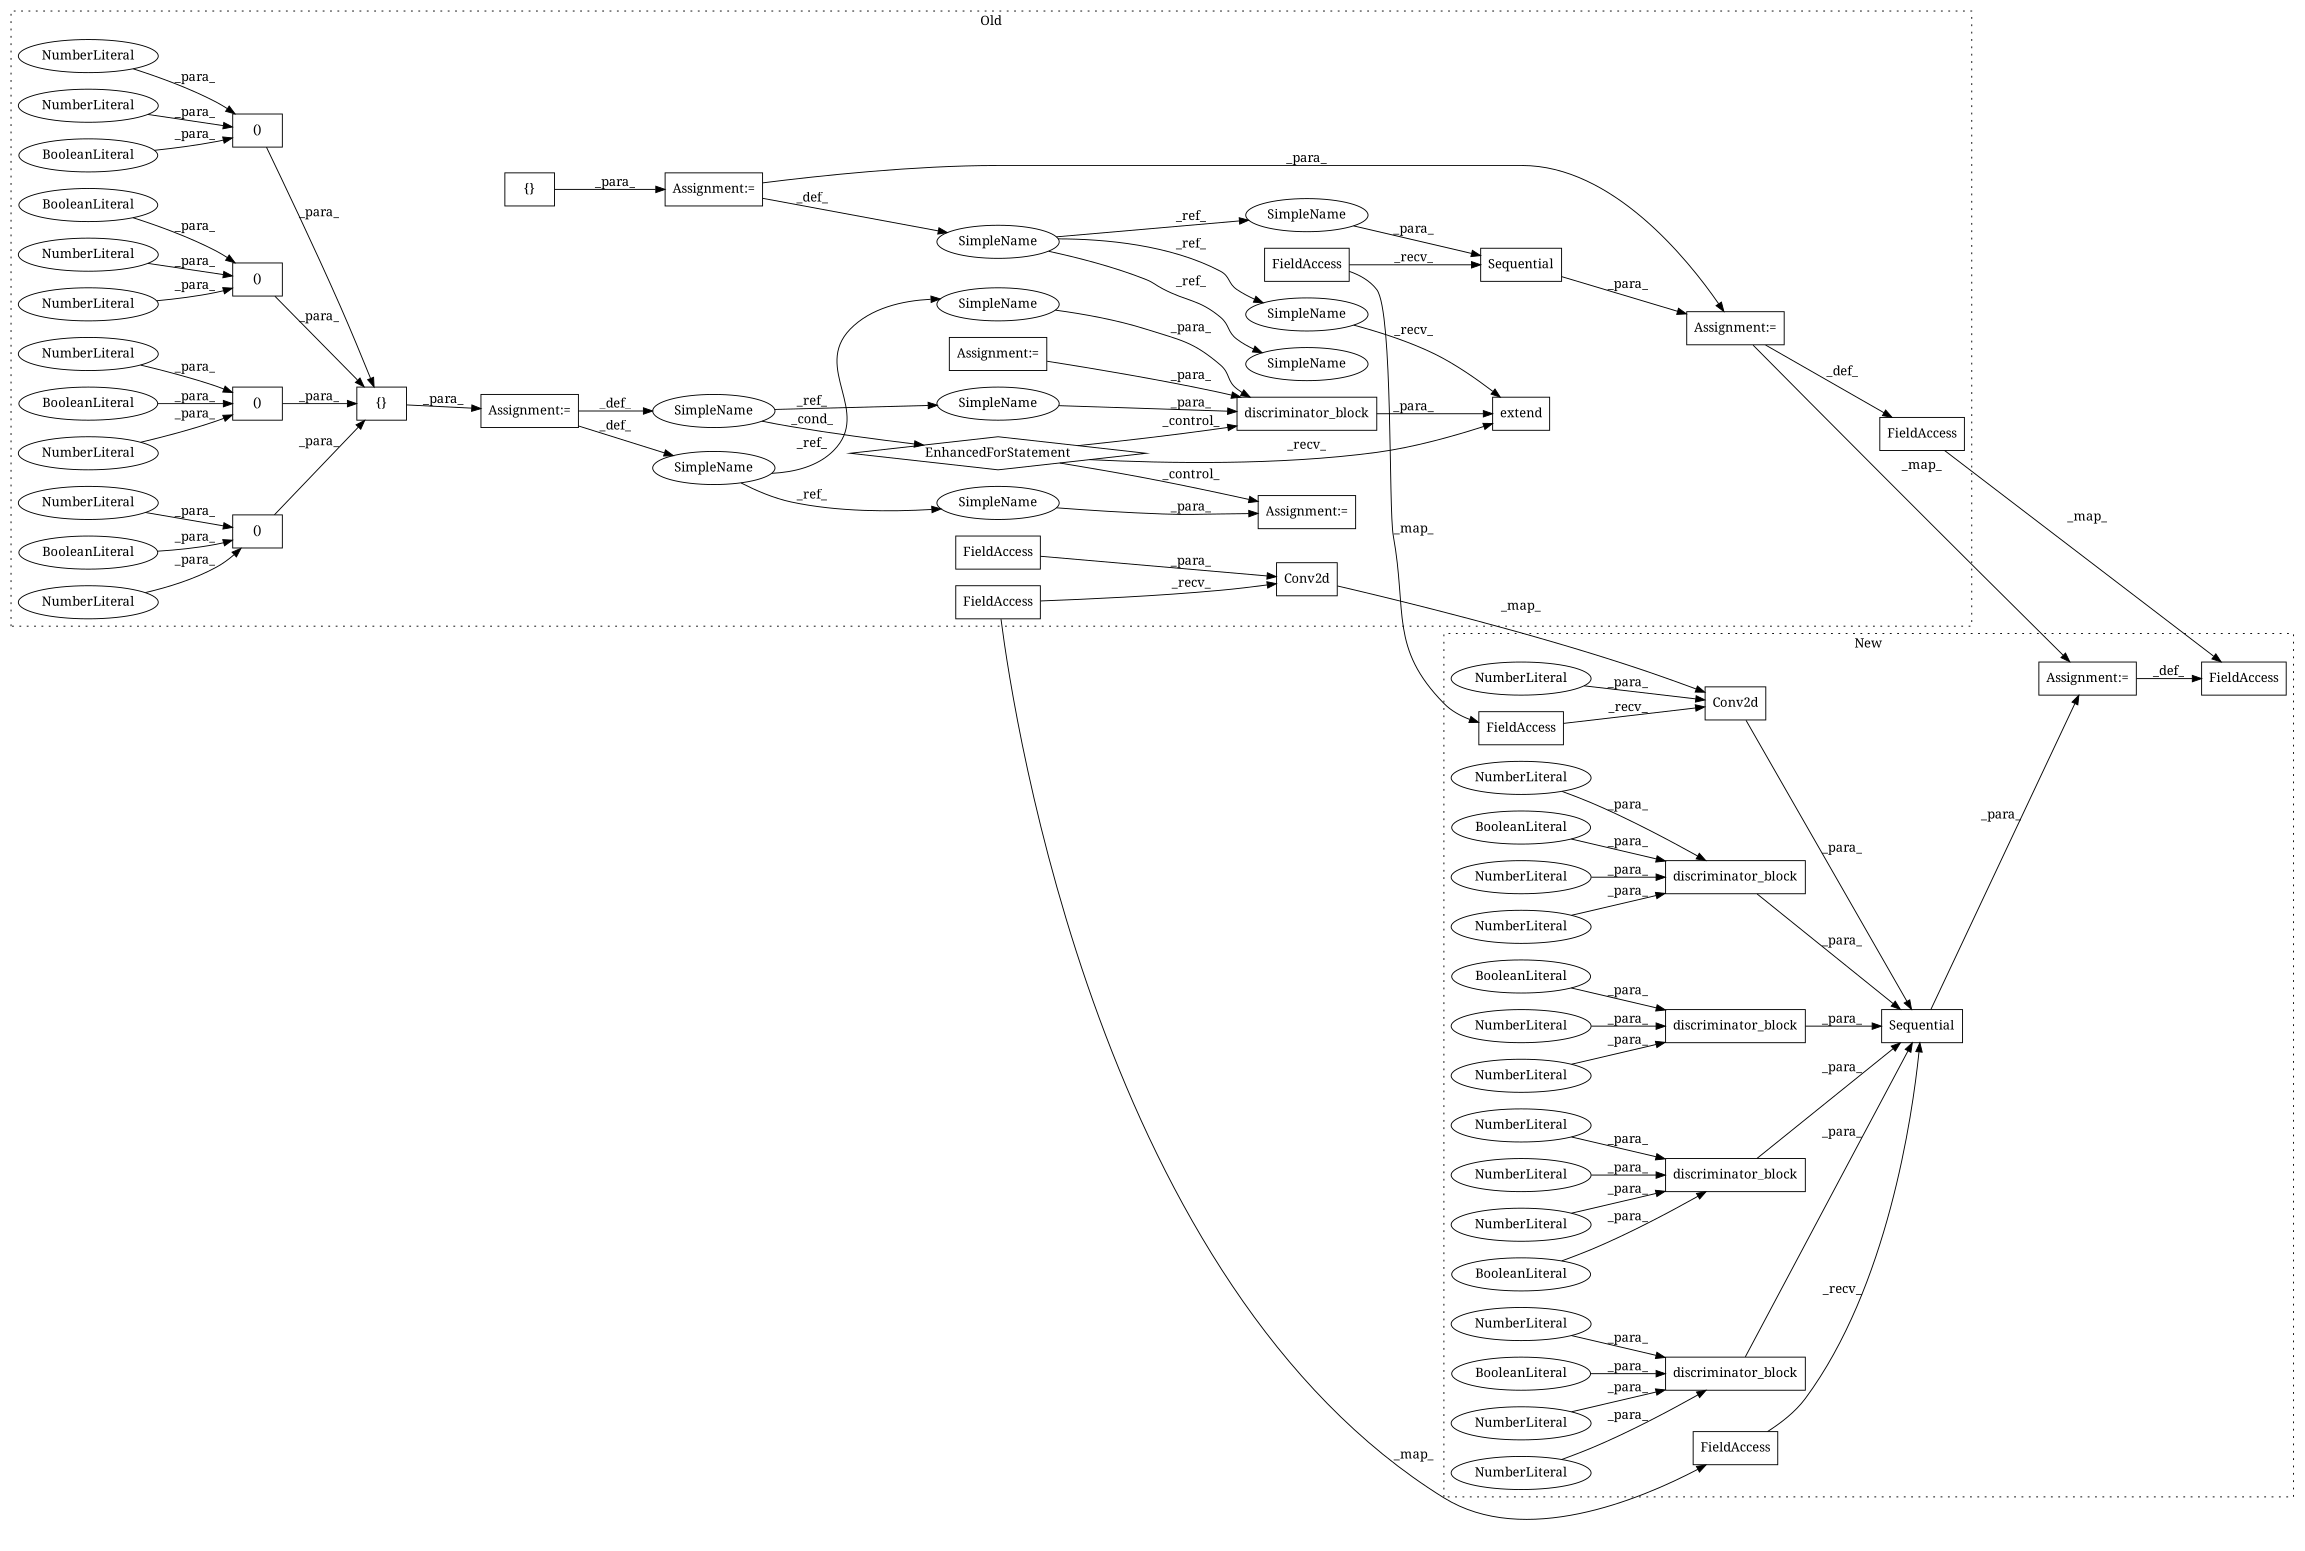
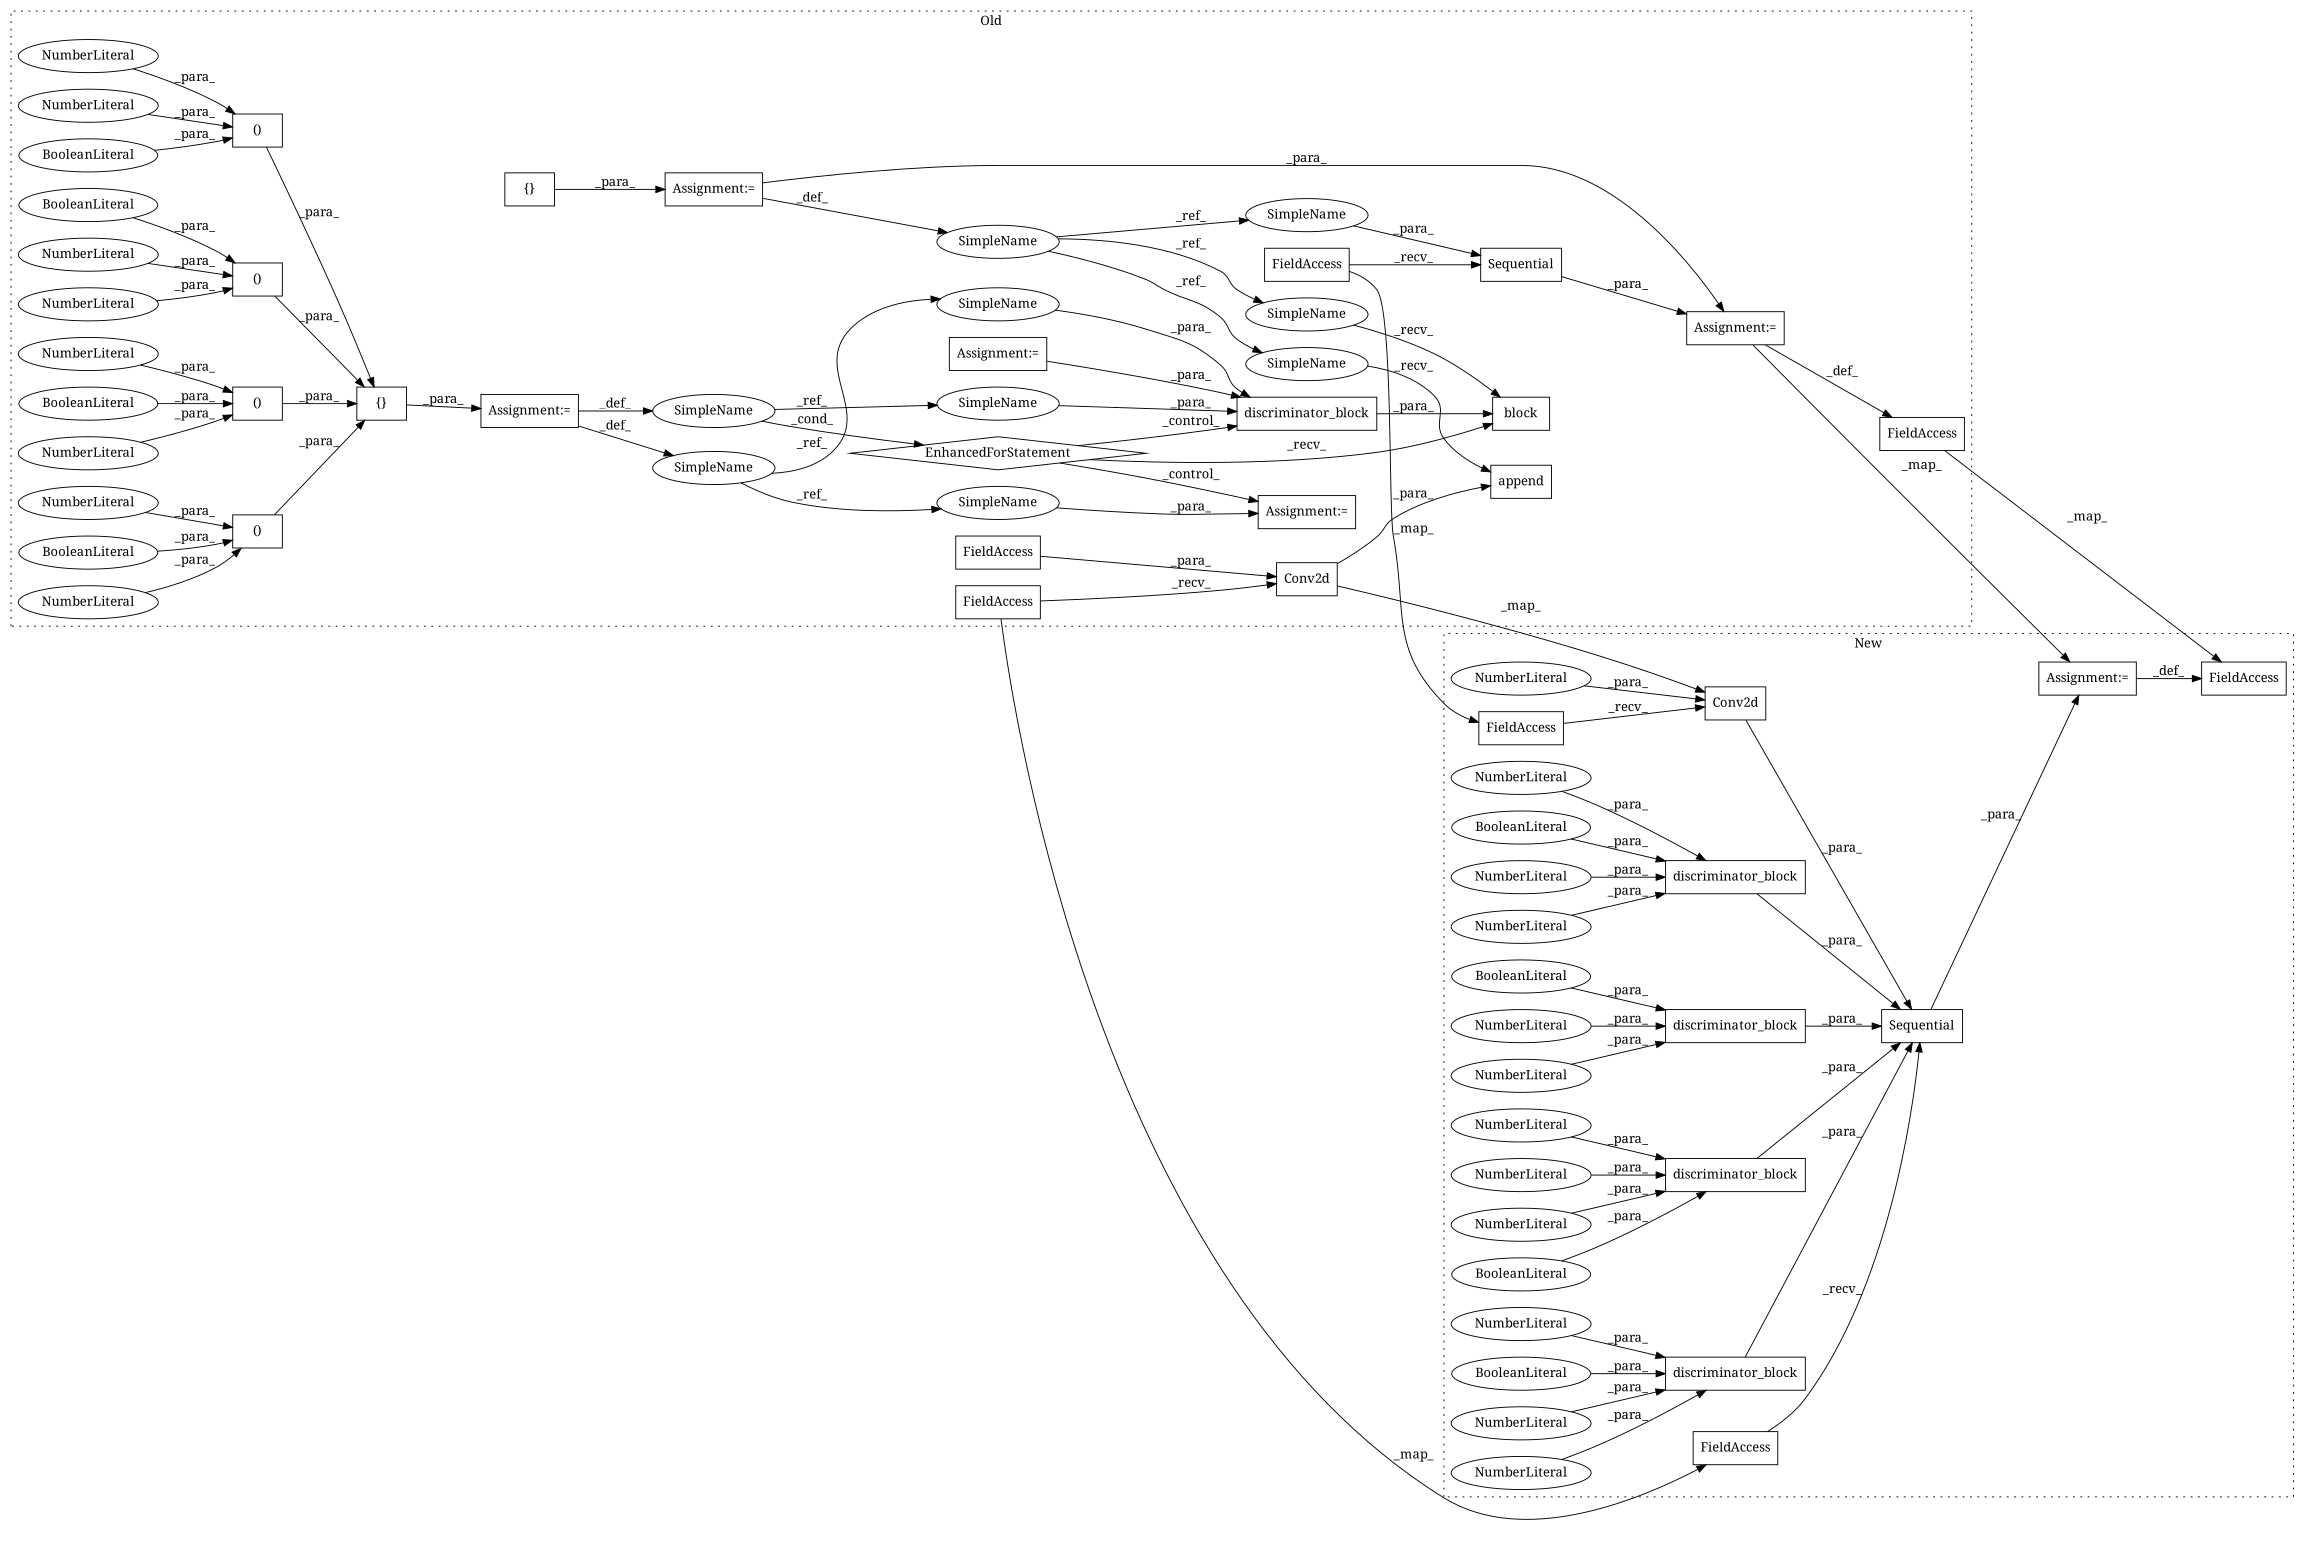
(1521, 414) -> (1521, 414)
none -> (1521, 482)
